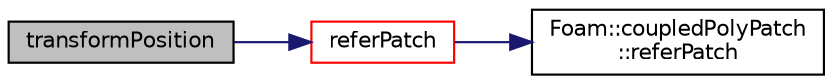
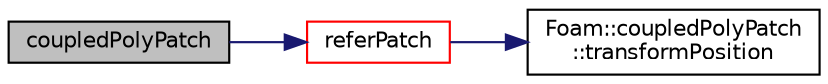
(121, 42) -> (119, 42)
(678, 42) -> (674, 42)
